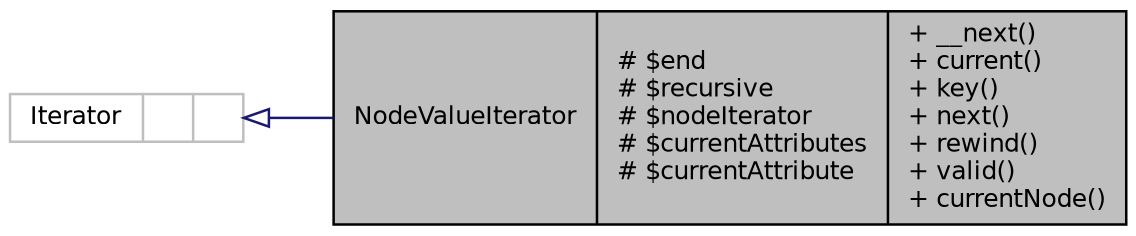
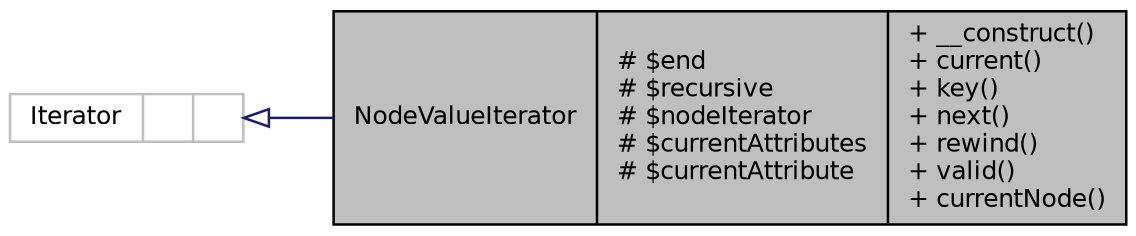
(973, 34) -> (1002, 34)
